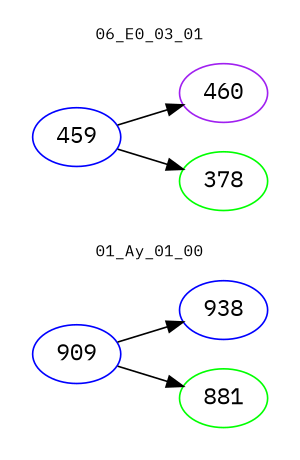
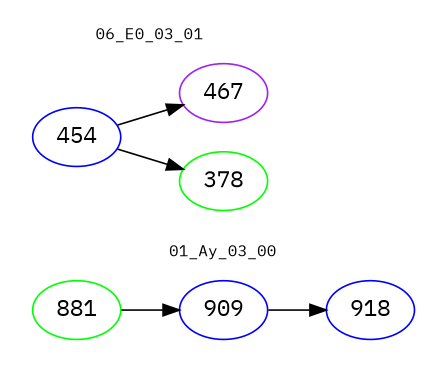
(224, 93) -> (224, 93)
(77, 137) -> (77, 137)
(150, 252) -> (224, 252)
(224, 310) -> (370, 310)
(142, 374) -> (142, 310)
